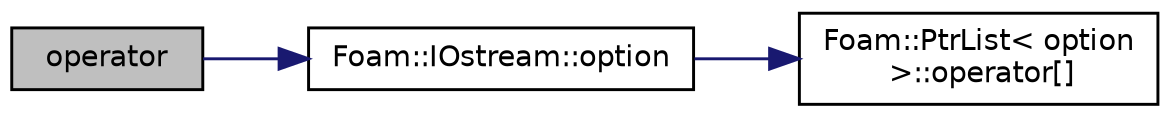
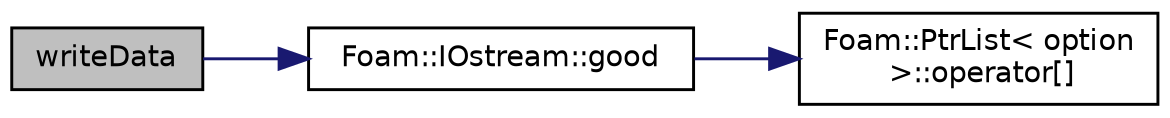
(107, 59) -> (107, 59)
(501, 59) -> (501, 59)
